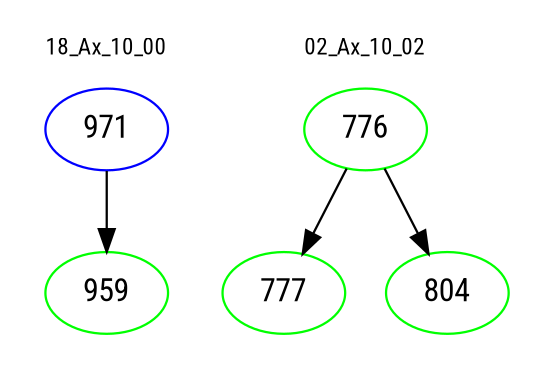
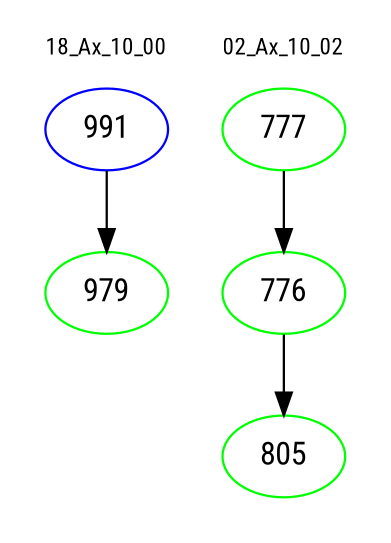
(107, 129) -> (107, 129)
(330, 201) -> (284, 200)
(107, 293) -> (107, 293)
(447, 293) -> (284, 456)
